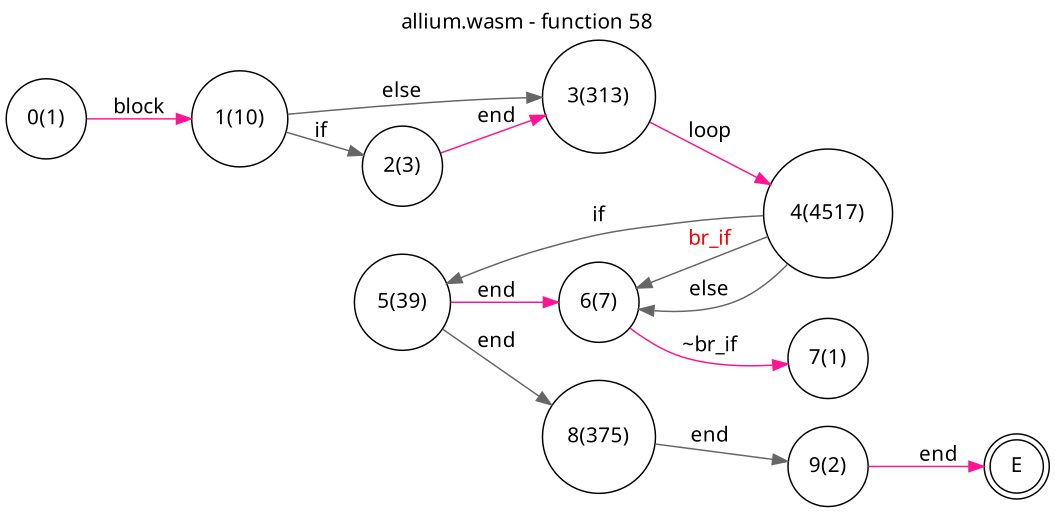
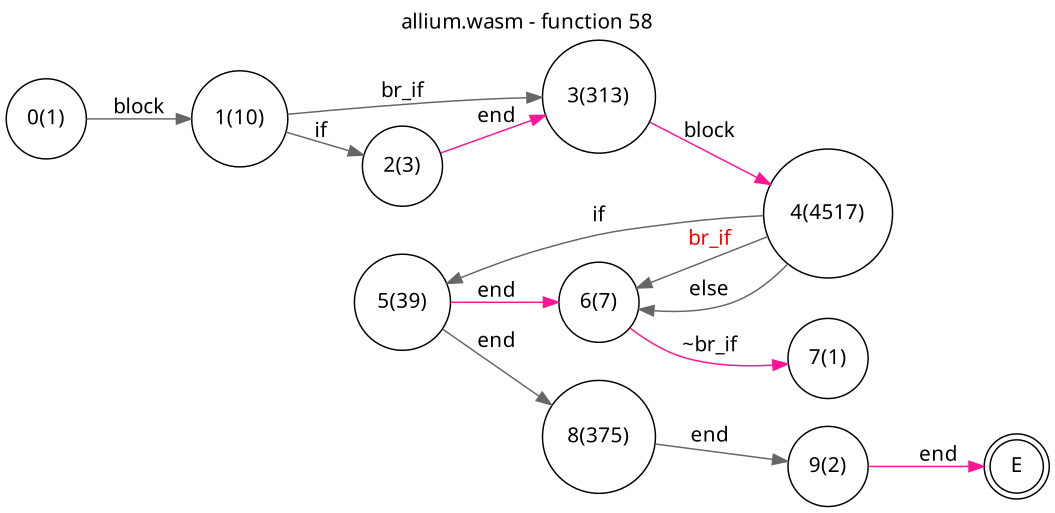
(402, 91) -> (402, 91)
(132, 119) -> (132, 119)
(710, 131) -> (710, 131)
